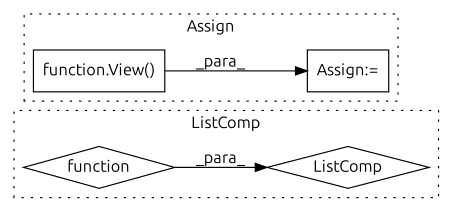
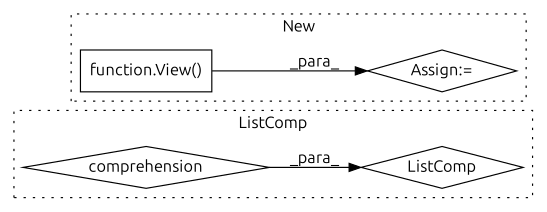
(211, 27) -> (299, 27)
(348, 71) -> (442, 71)
(99, 167) -> (146, 167)
